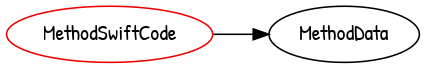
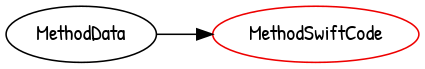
(233, 34) -> (177, 34)
